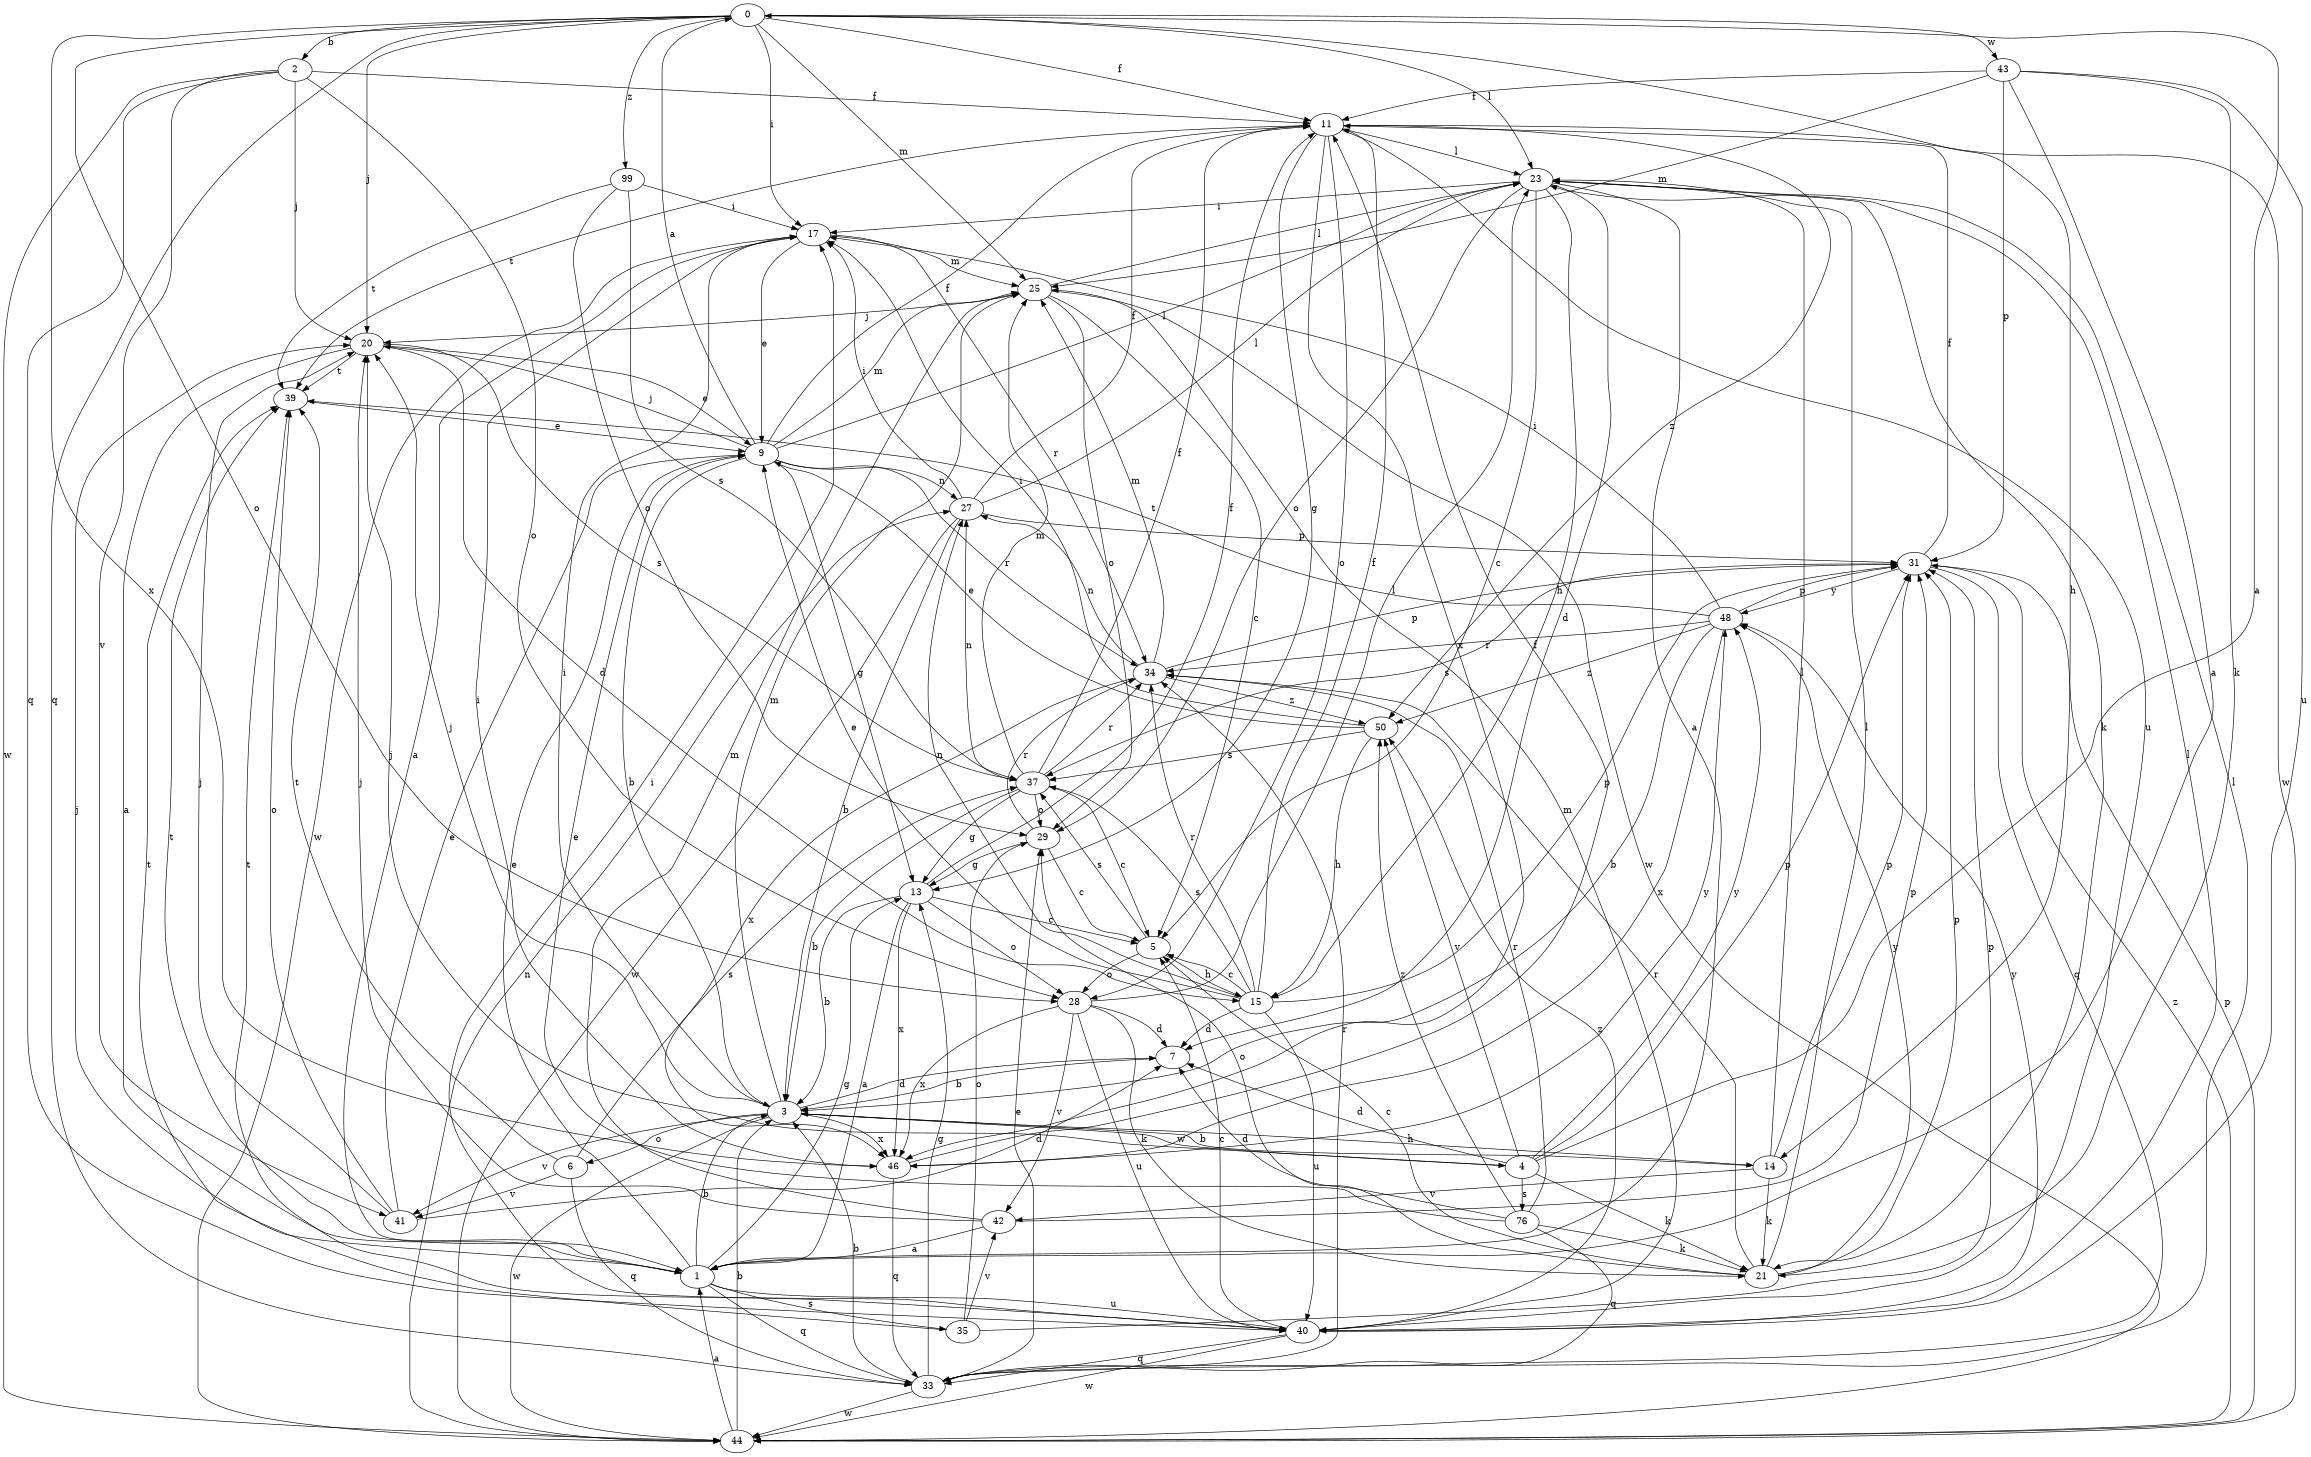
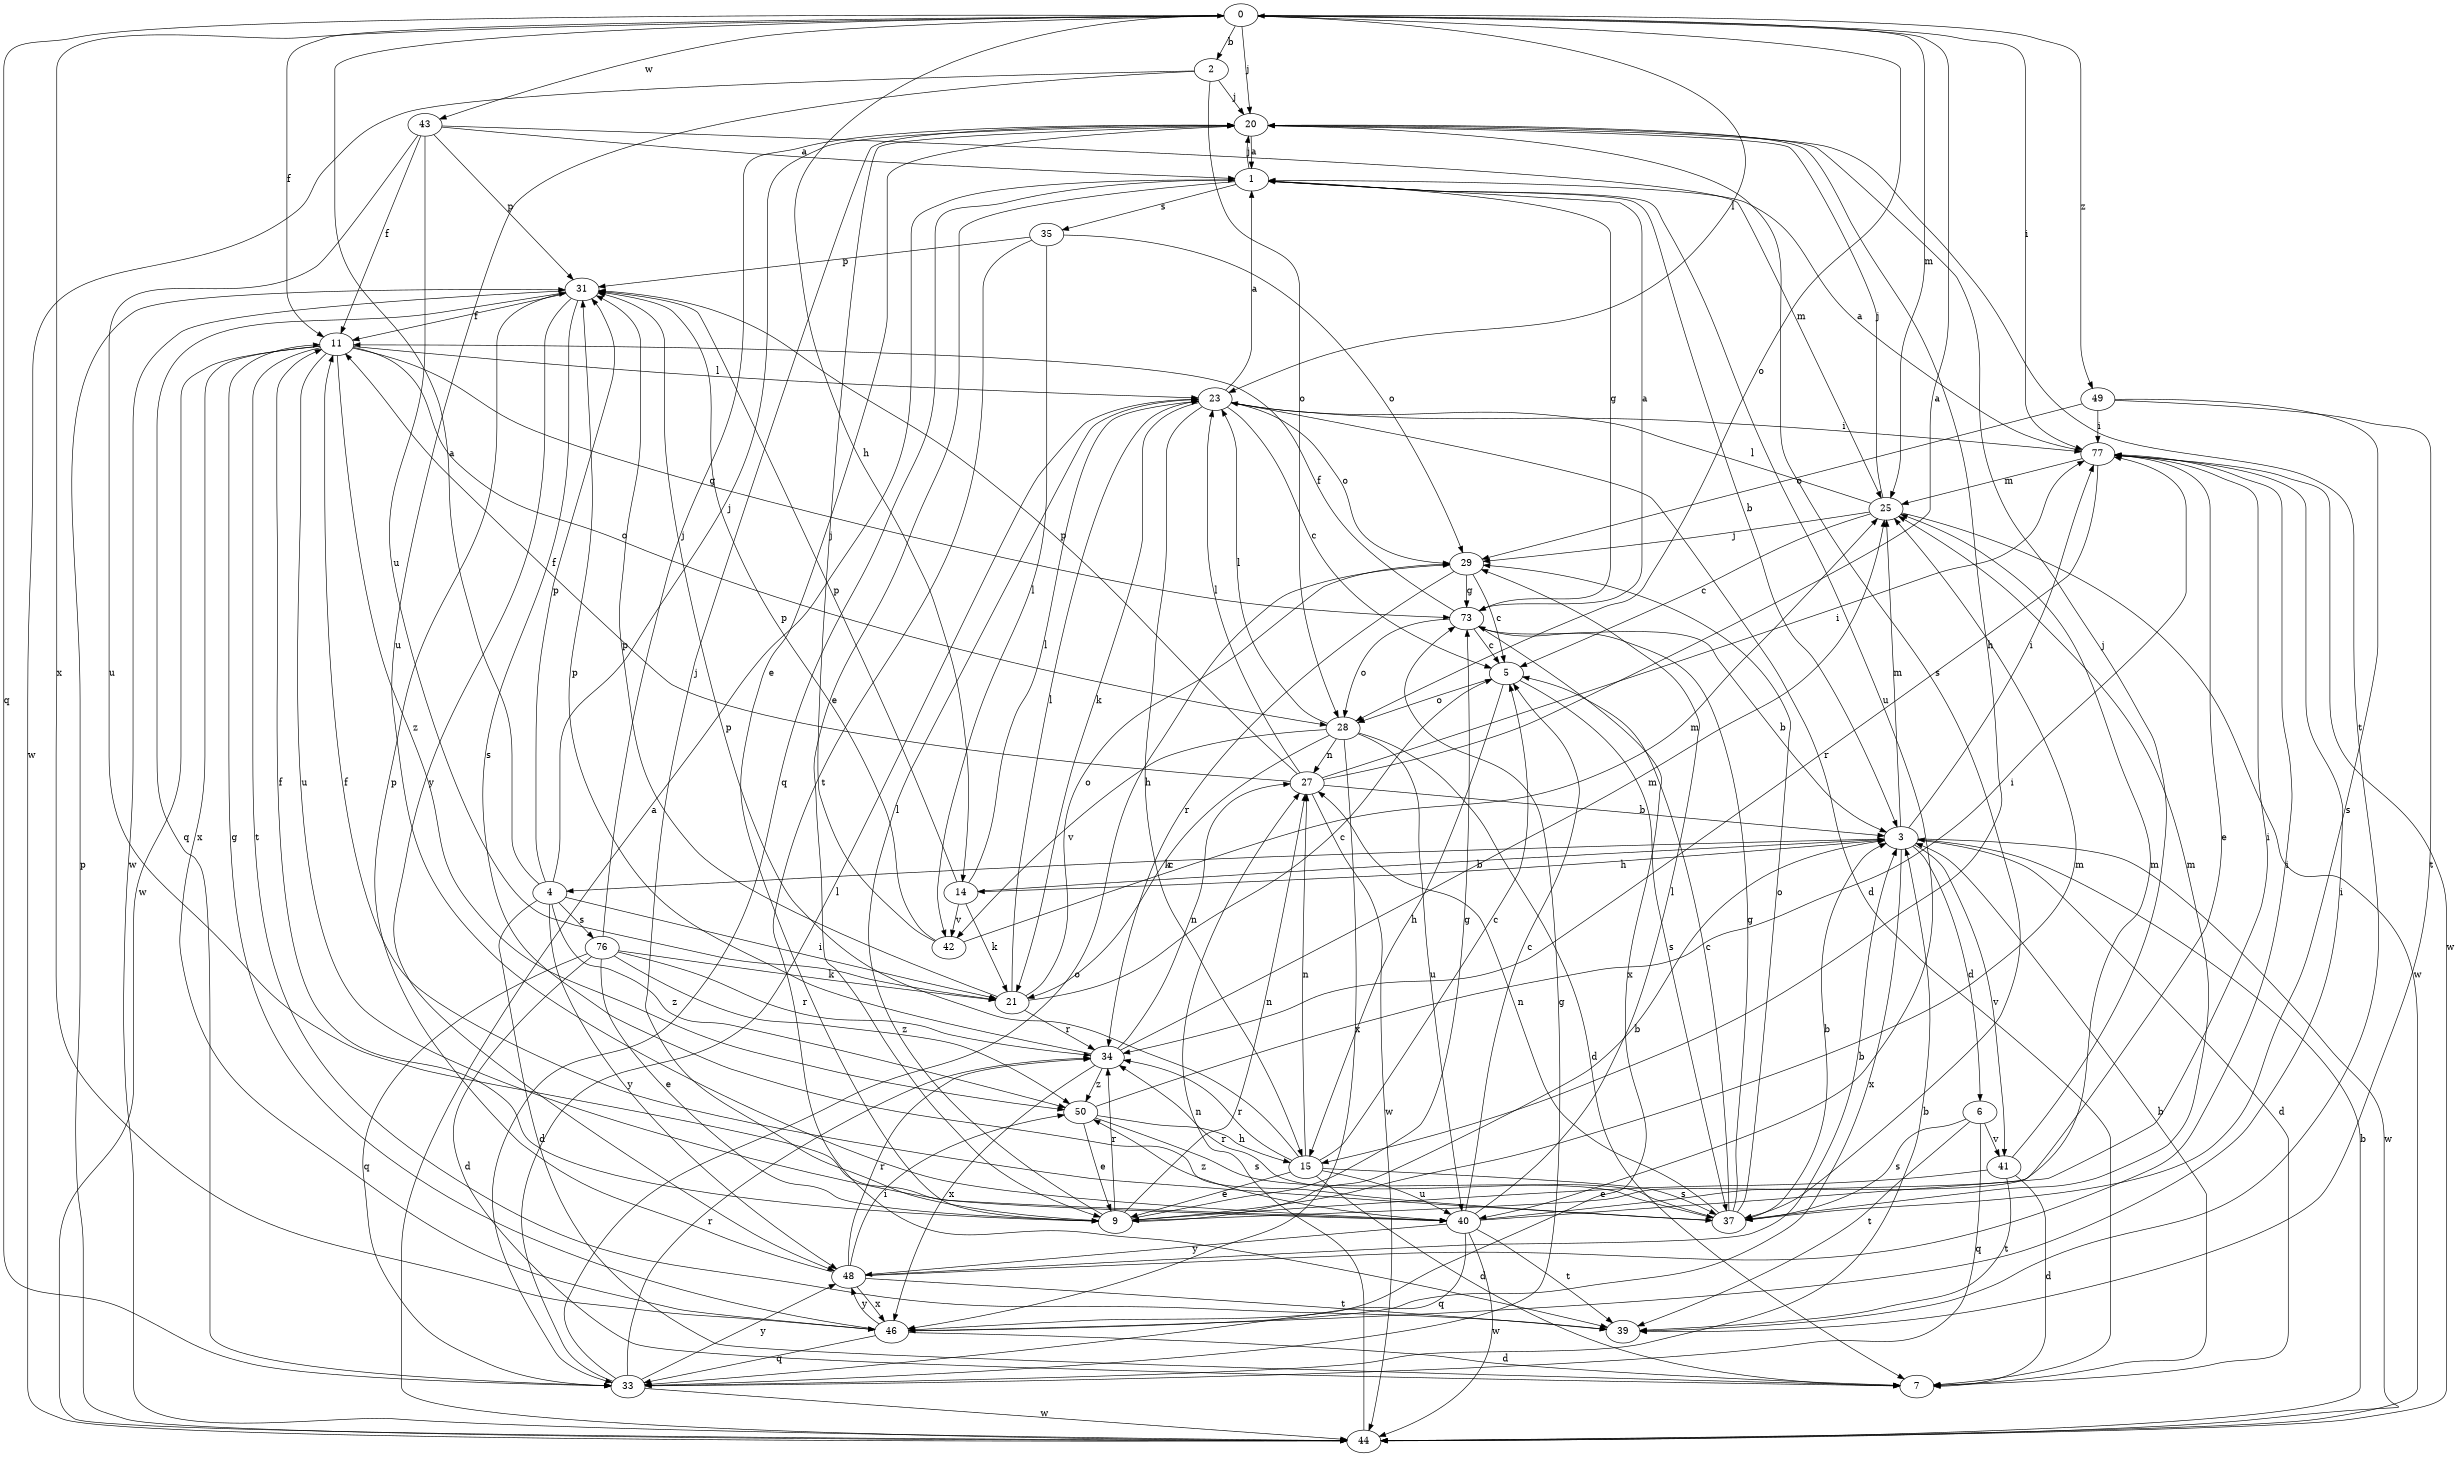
(808, 97) -> none
(627, 180) -> (2098, 399)
(665, 223) -> (1948, 319)
(813, 235) -> (2098, 454)
(523, 426) -> none
(1370, 563) -> none
(1111, 564) -> (1734, 536)
(1535, 646) -> (235, 838)
(603, 673) -> (1991, 646)
(1590, 673) -> (886, 1195)
(2237, 673) -> (397, 564)
(100, 676) -> none
(31, 701) -> (399, 646)
none -> (1327, 753)
(469, 805) -> (743, 317)
(274, 811) -> (2007, 1249)
(916, 893) -> (1467, 619)
(2209, 902) -> (1675, 866)
(1458, 948) -> (675, 1003)
(1897, 981) -> (736, 1333)
(2175, 1003) -> (133, 865)
(178, 1009) -> none
(1019, 1112) -> (1077, 975)
(659, 1140) -> (1971, 975)
(1181, 1140) -> (1171, 865)
(1668, 1222) -> (821, 948)
(871, 1253) -> none
(988, 1277) -> (1033, 591)
none -> (1377, 1351)
